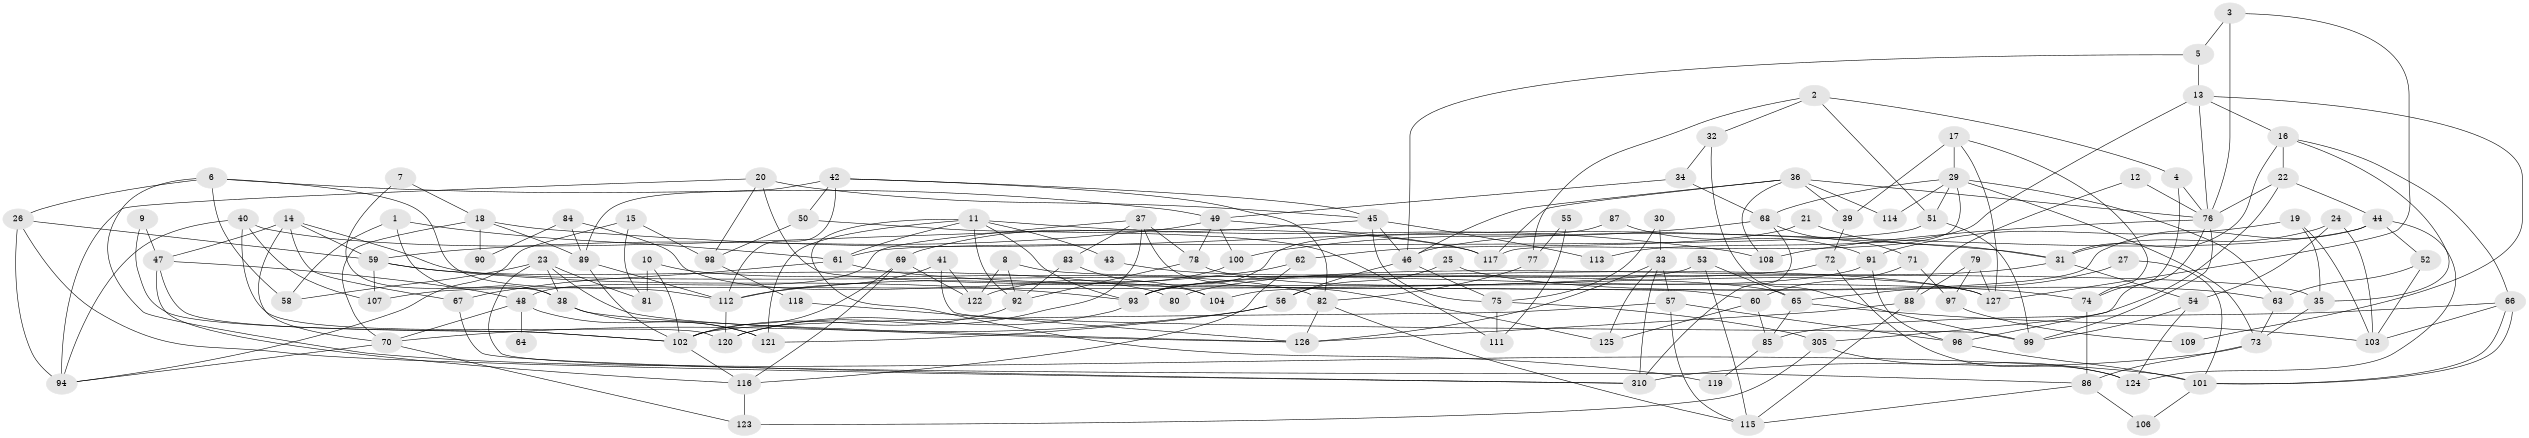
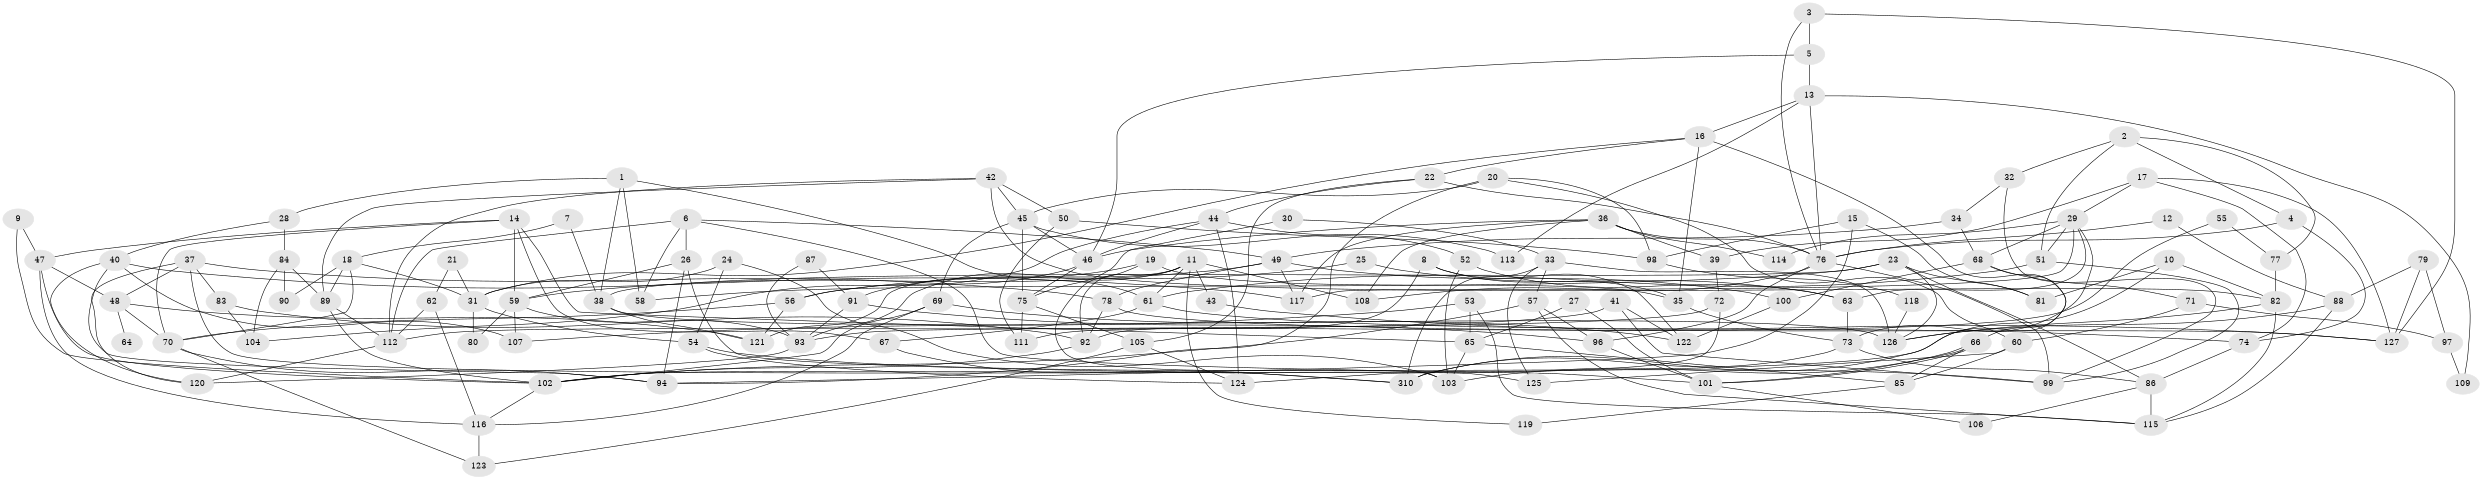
none -> (284, 219)
(1820, 343) -> (1138, 343)
